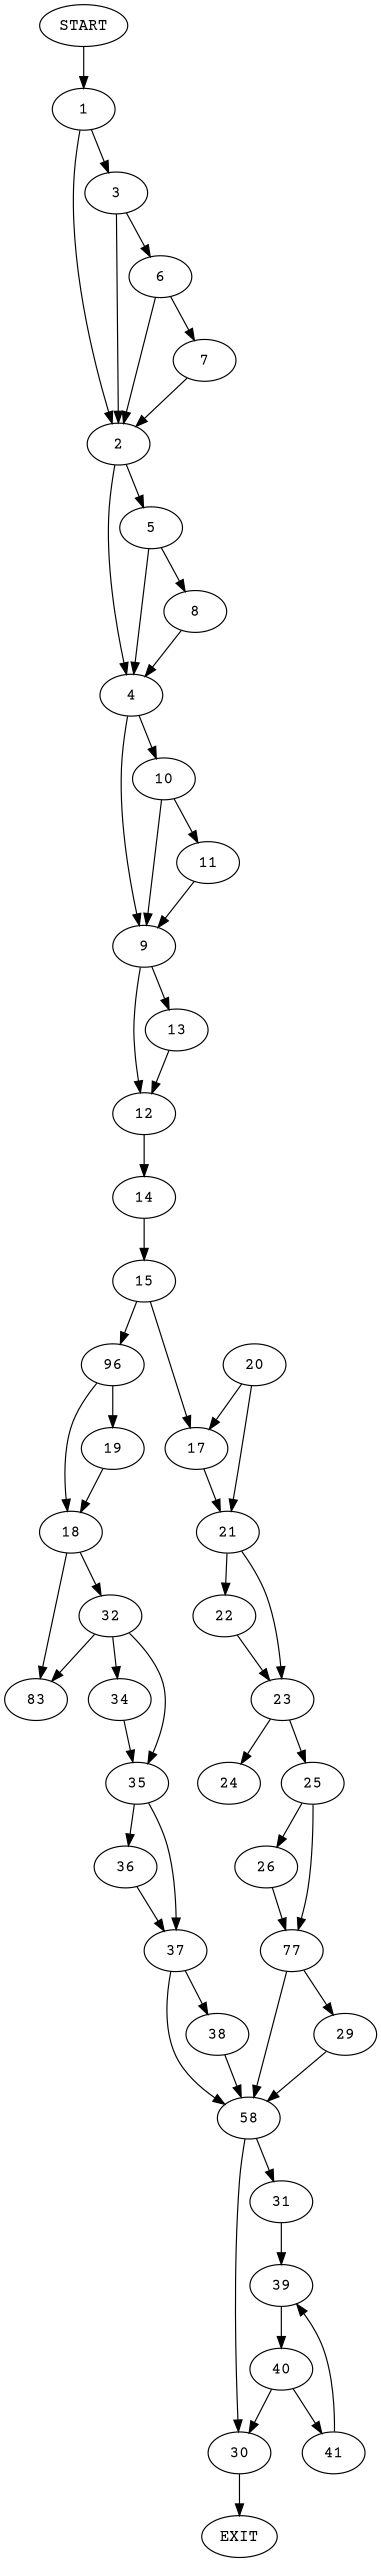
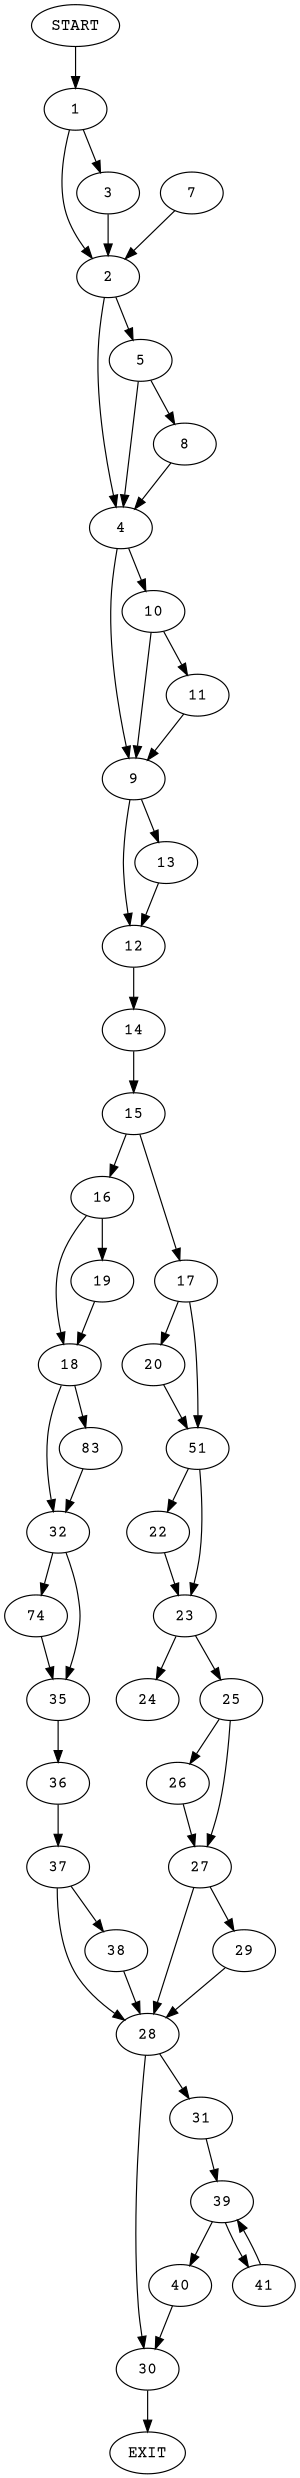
(160, 277) -> none
(113, 1365) -> (102, 1197)
(229, 1402) -> (172, 1317)
(228, 1532) -> (198, 1448)
(77, 1653) -> (77, 1485)
(120, 1700) -> (36, 1616)
(170, 1859) -> none
(292, 1951) -> (200, 1867)
(249, 2118) -> (148, 2034)
(304, 2406) -> (233, 2240)
